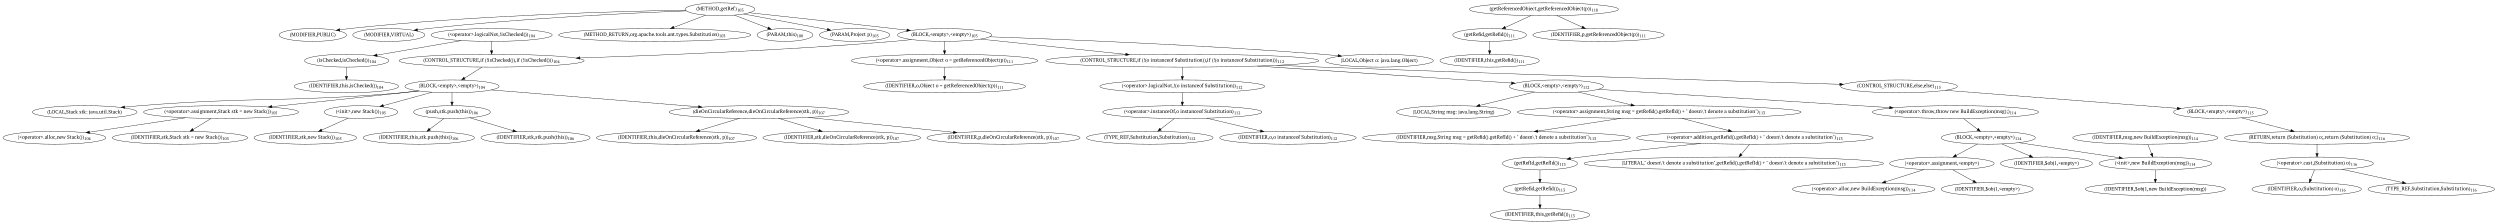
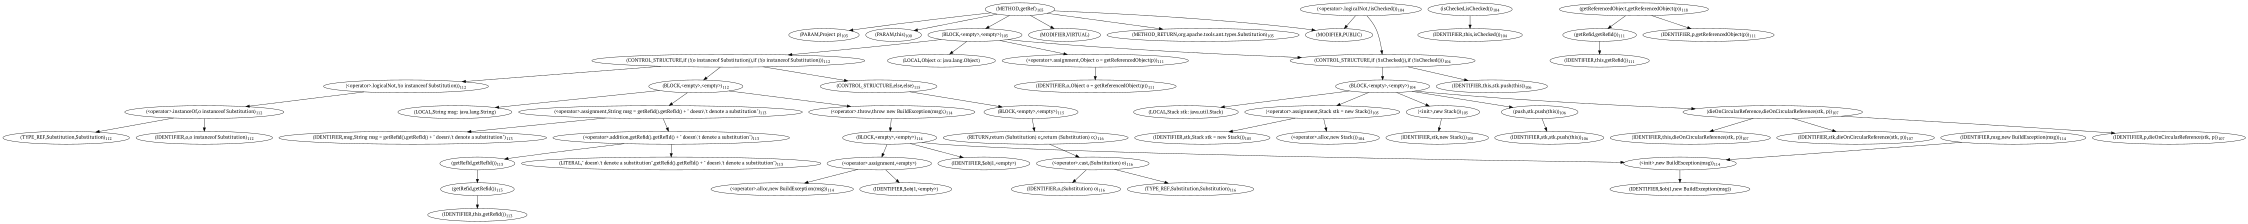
(419, 48) -> (1351, 21)
(437, 124) -> (1436, 73)
